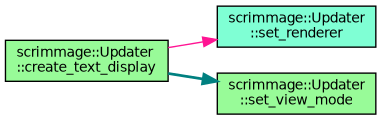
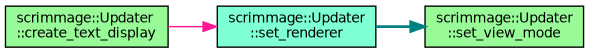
(186, 76) -> (393, 27)
